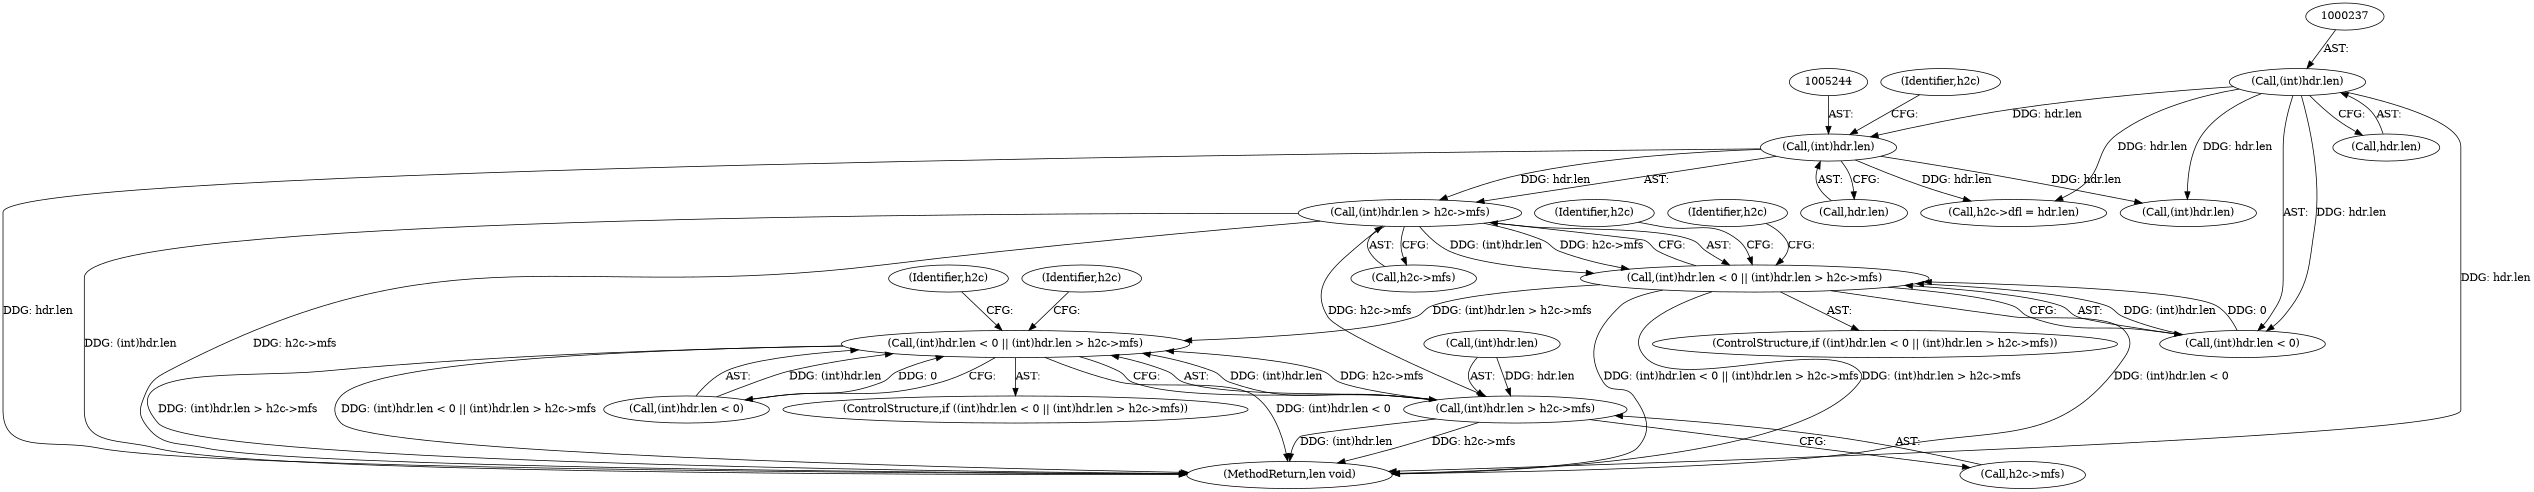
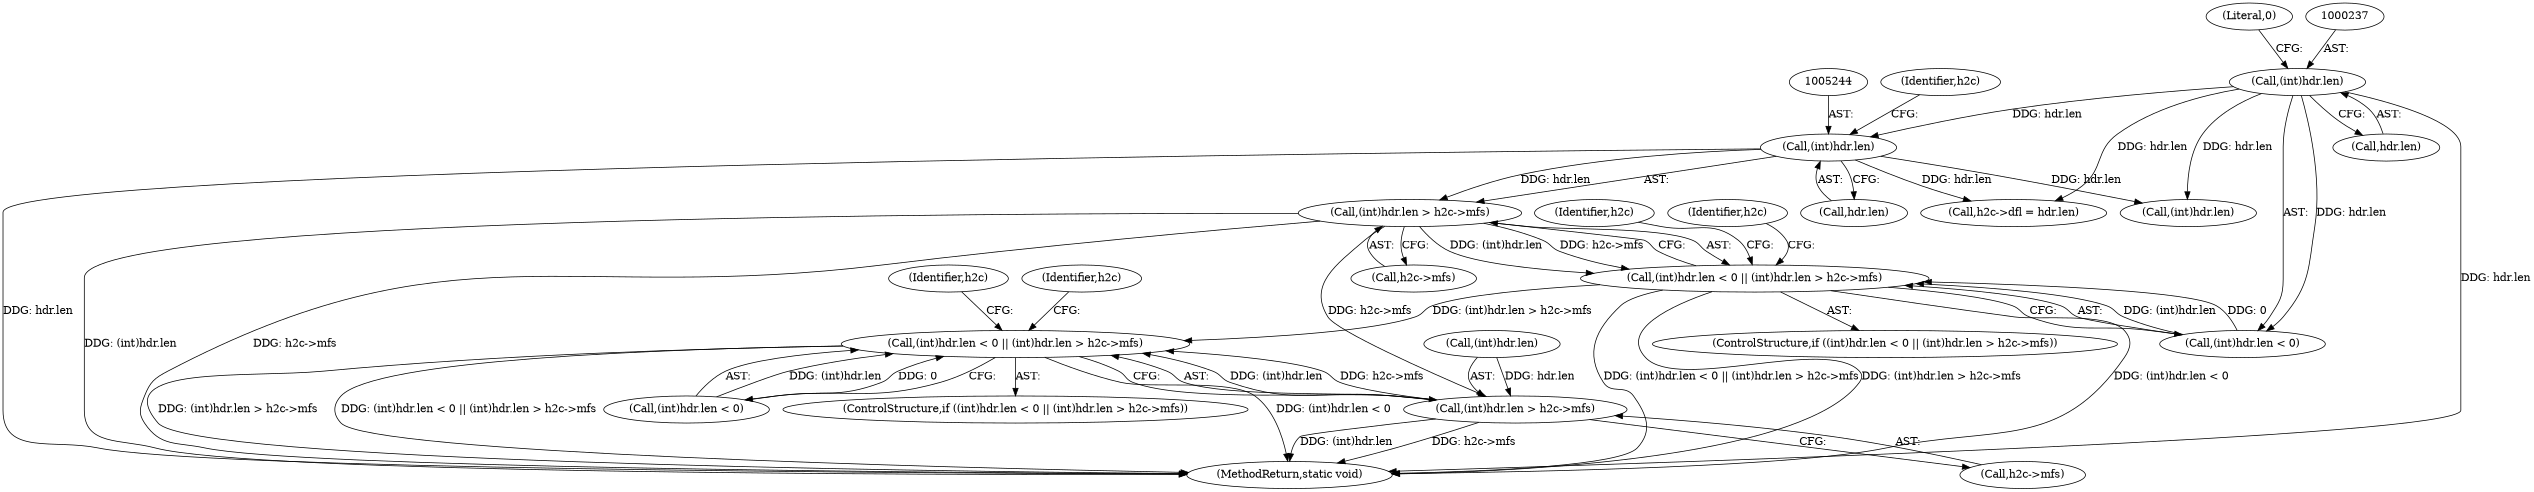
none -> (2249, 17)
(1290, 475) -> (1290, 475)
